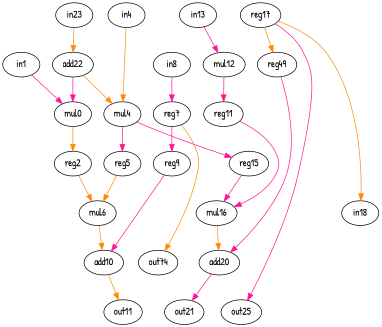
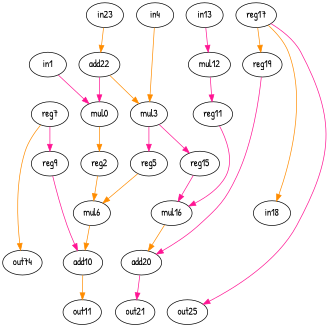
(172, 65) -> none
(277, 65) -> (262, 65)
(122, 114) -> (149, 114)
